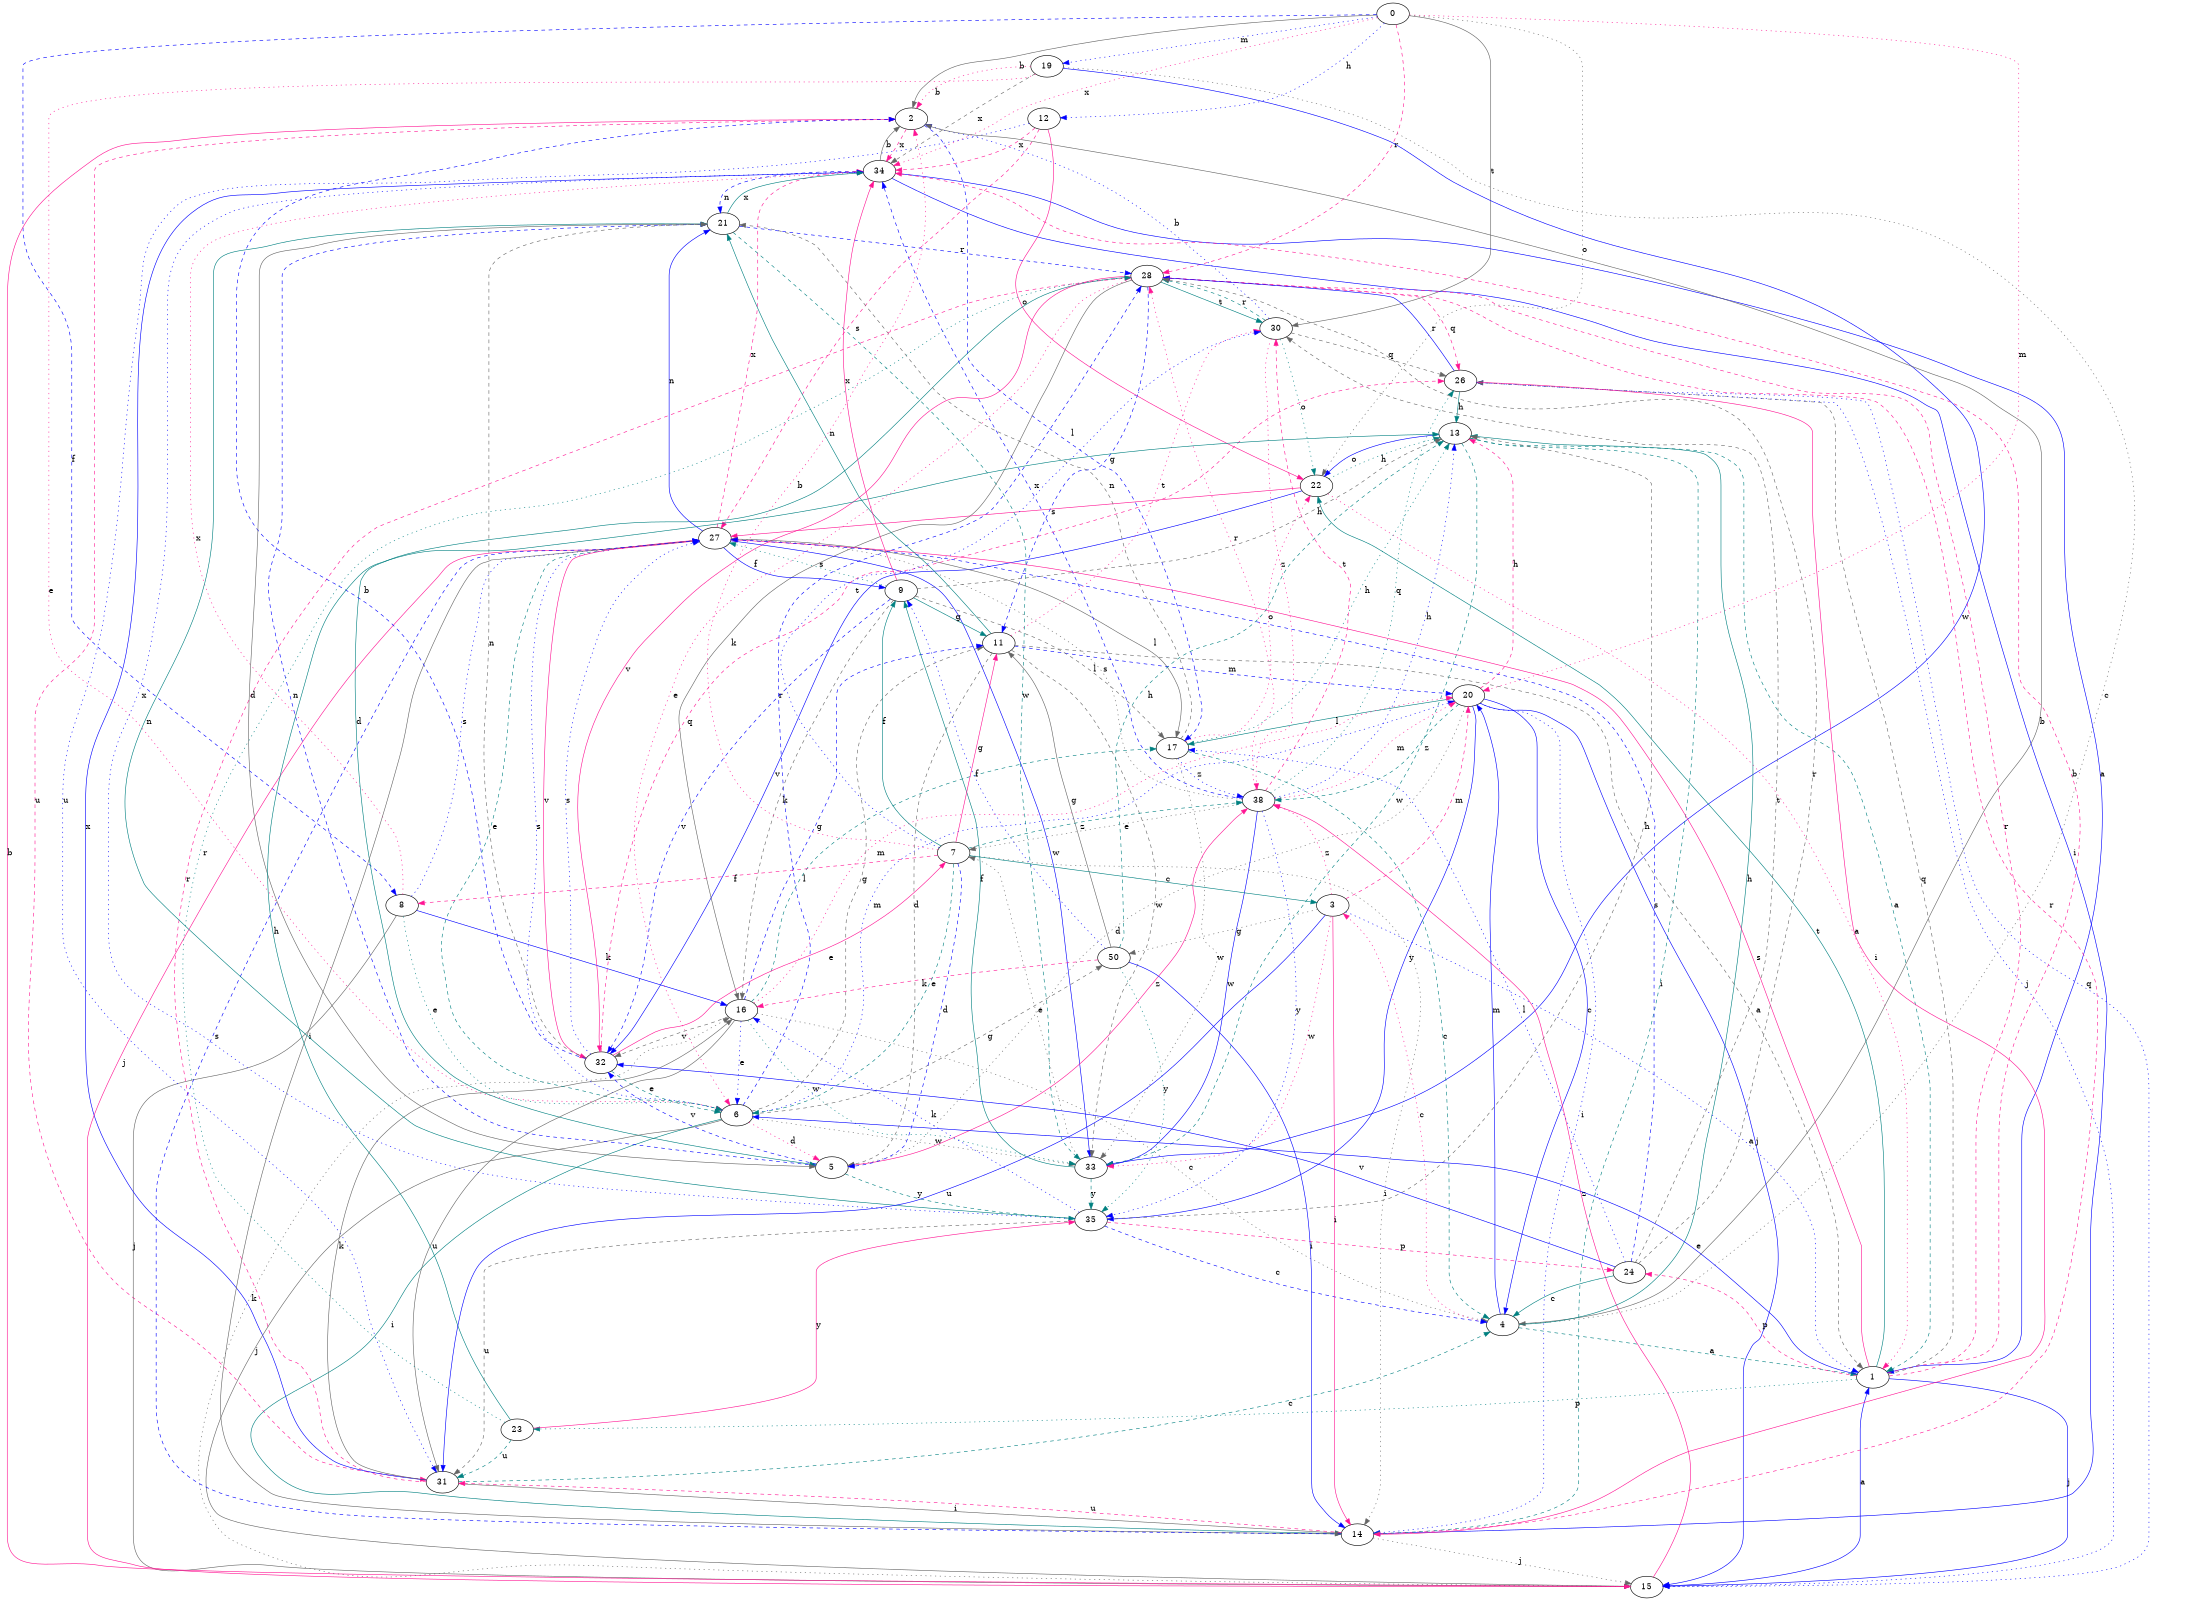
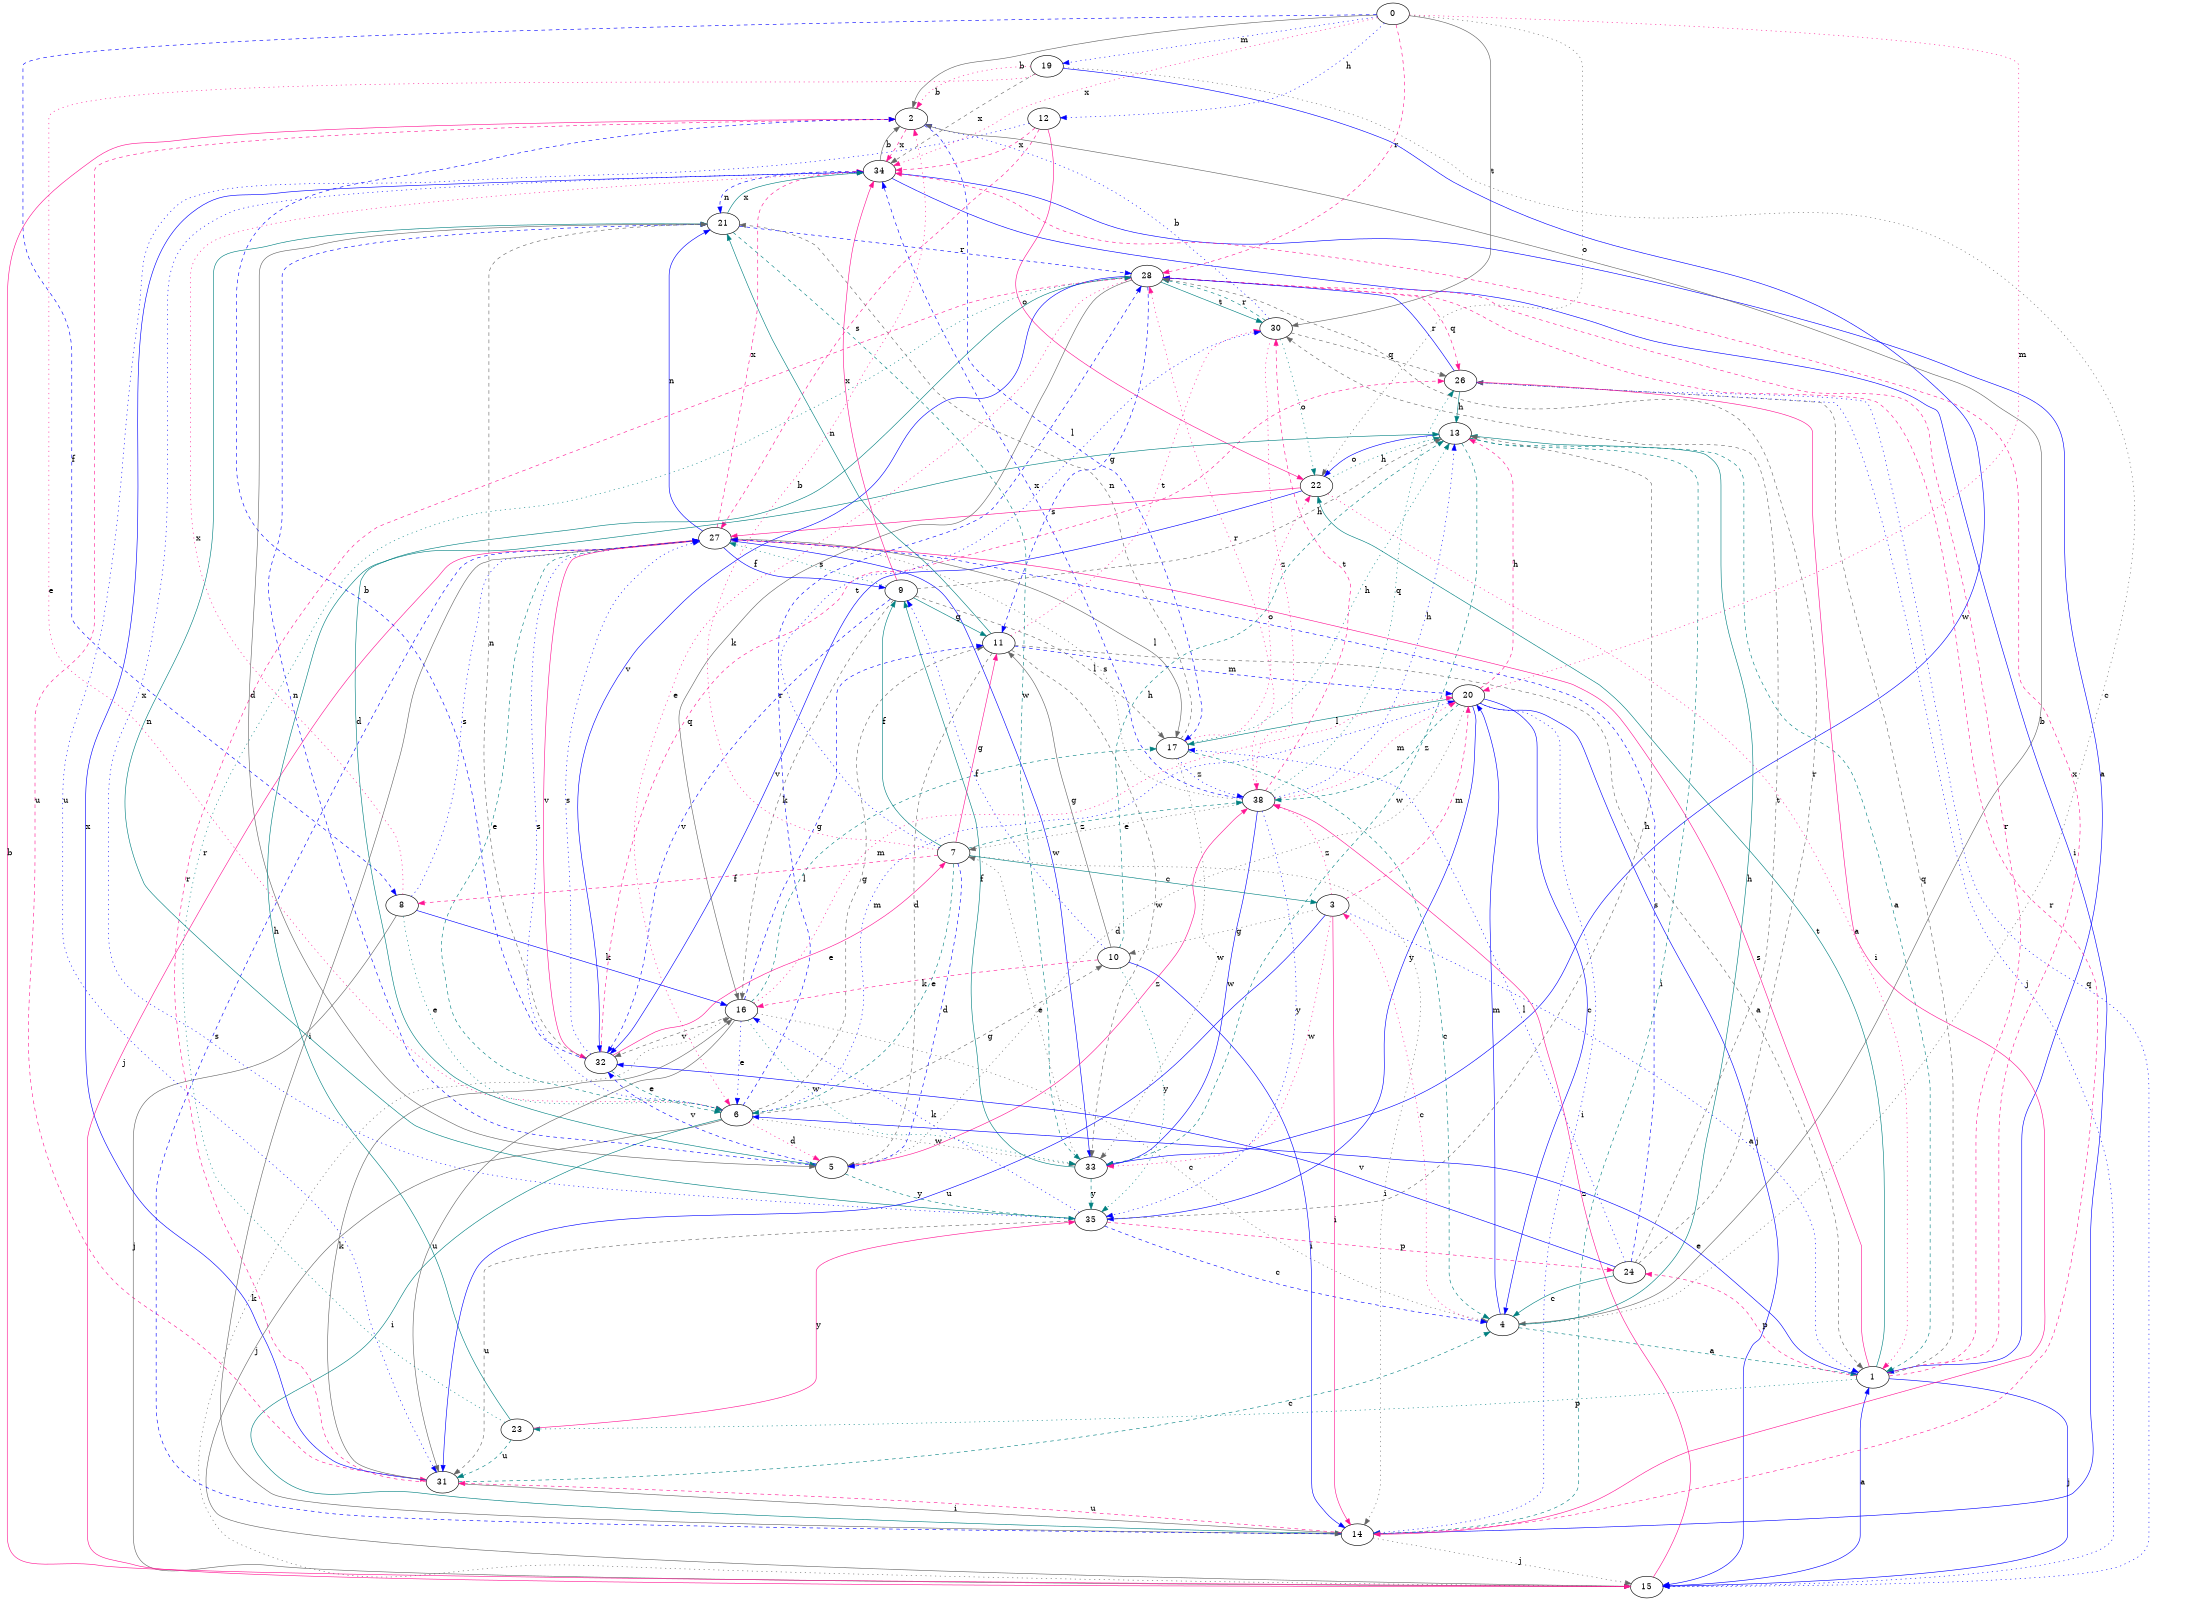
(726, 568) -> (726, 568)
(2075, 774) -> (2075, 774)
(1114, 958) -> (1114, 958)
